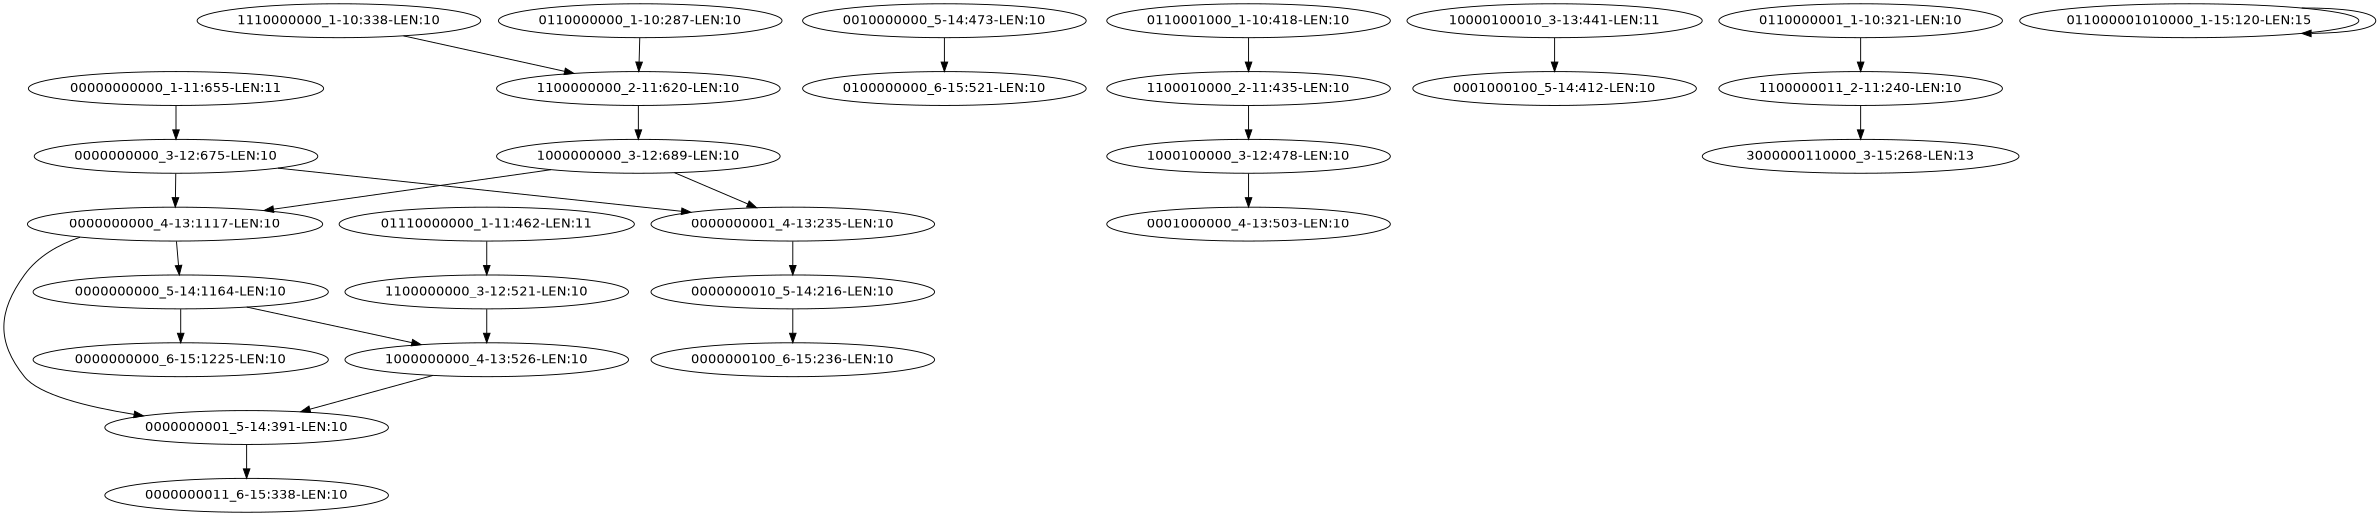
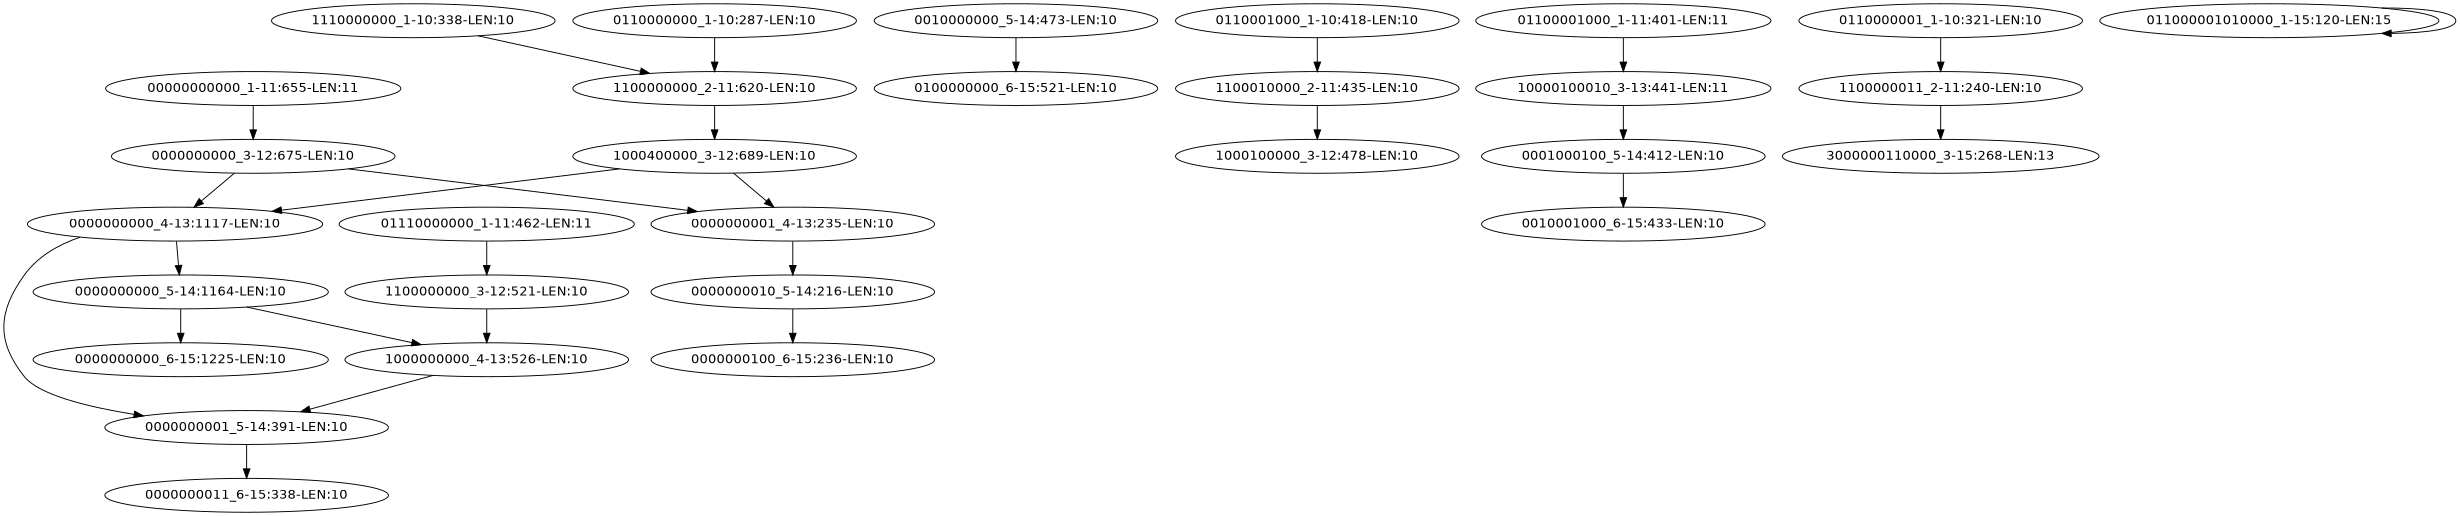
none -> (1623, 21)
(638, 156) -> (715, 156)
(1249, 224) -> none
none -> (1623, 224)
